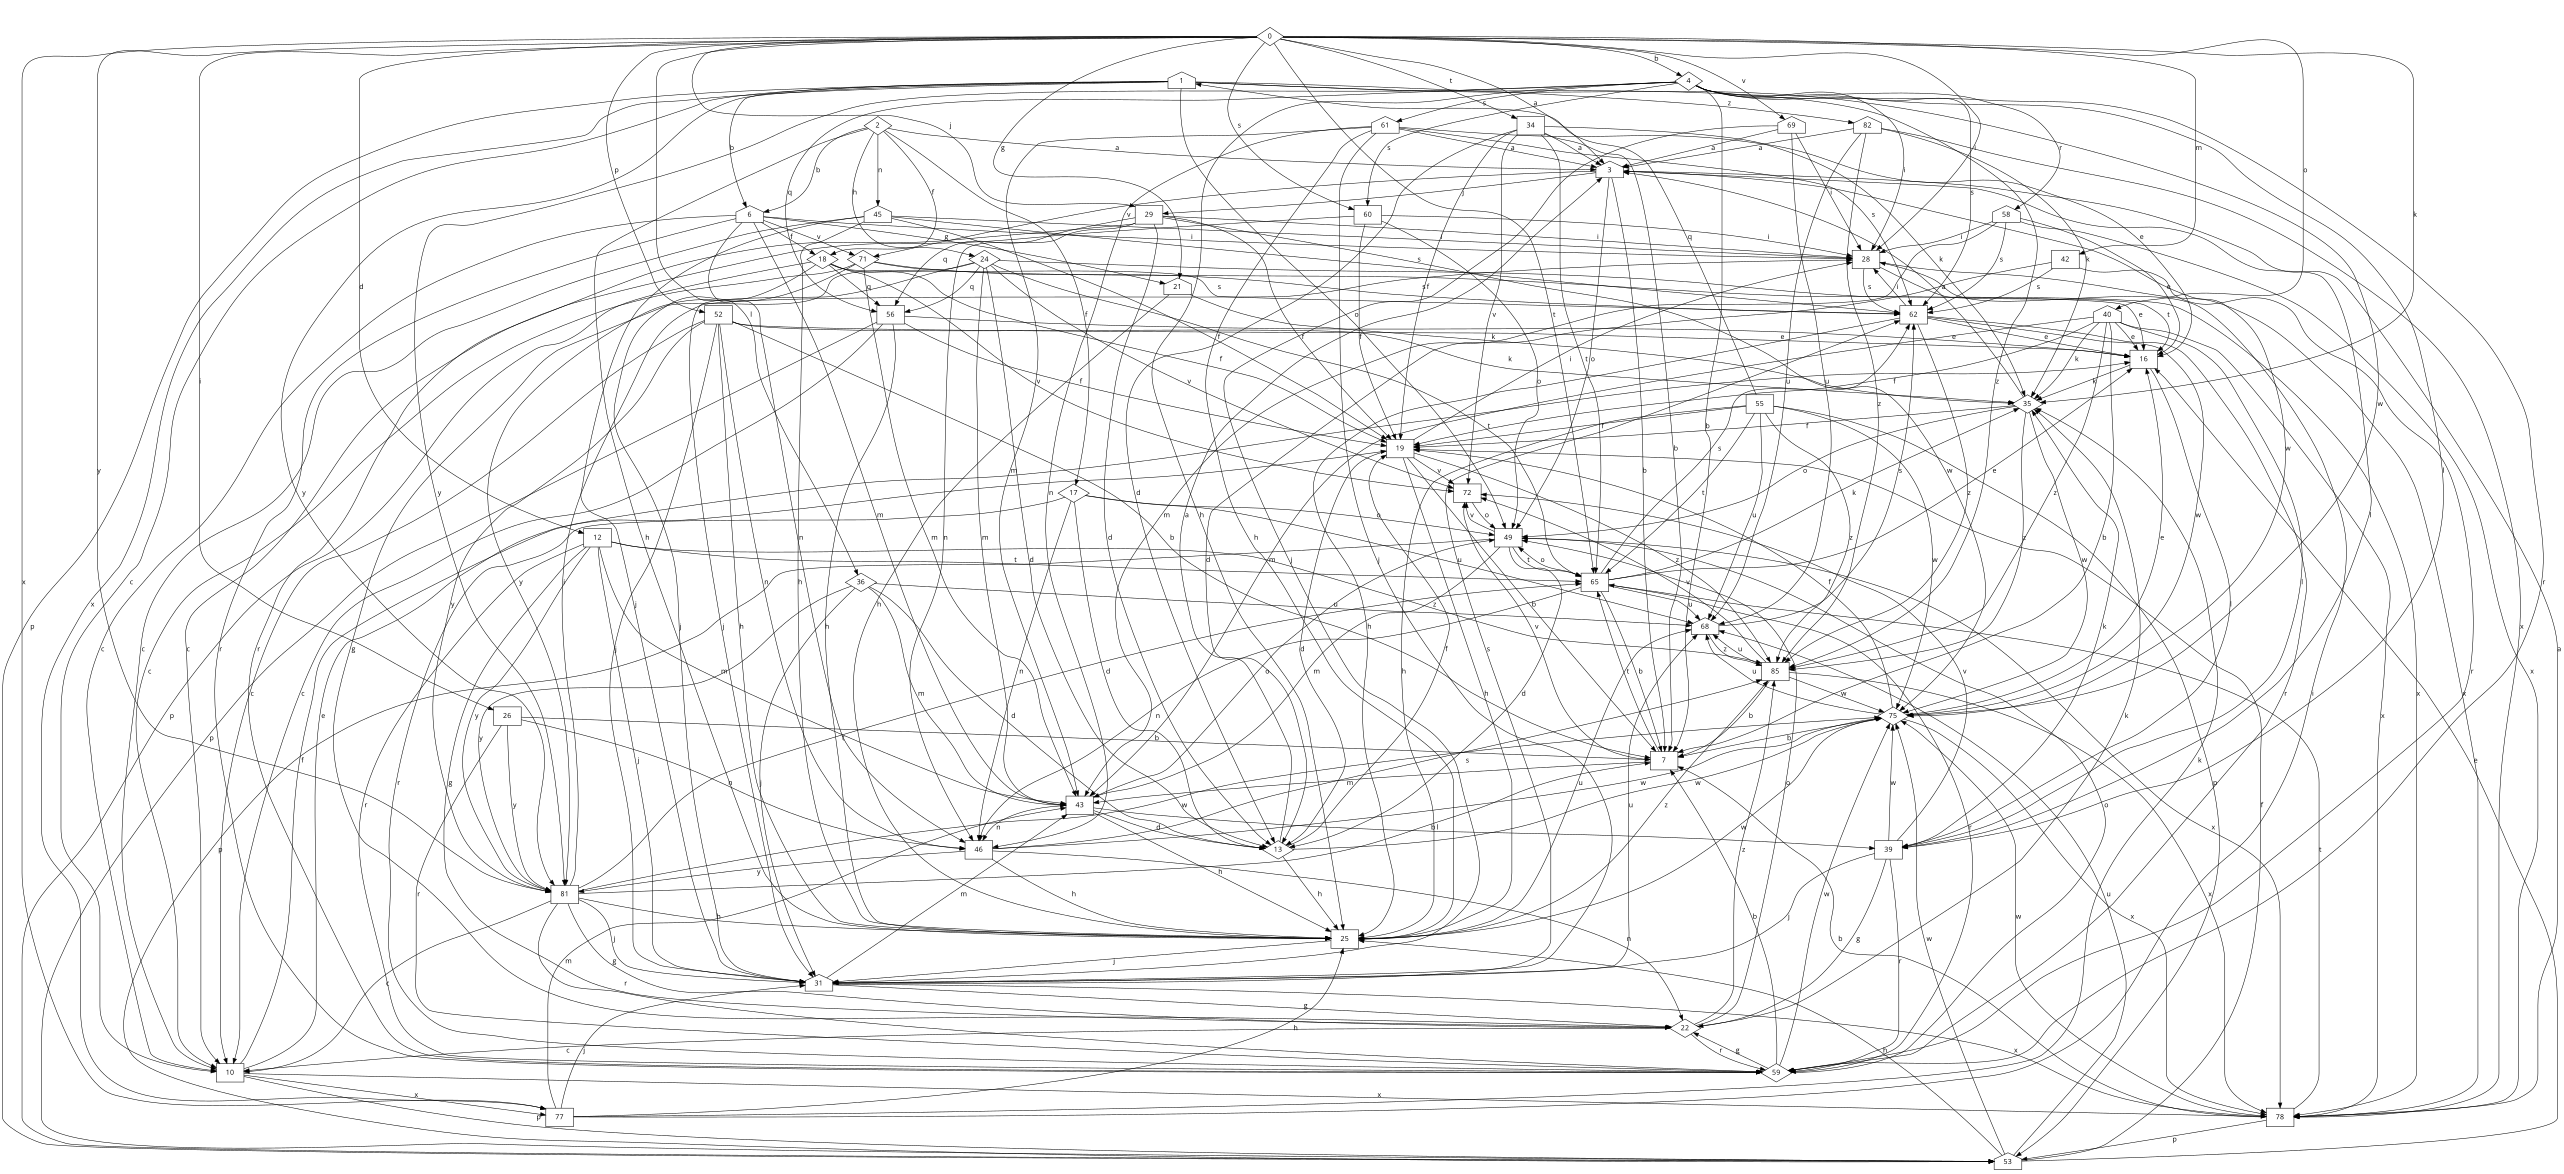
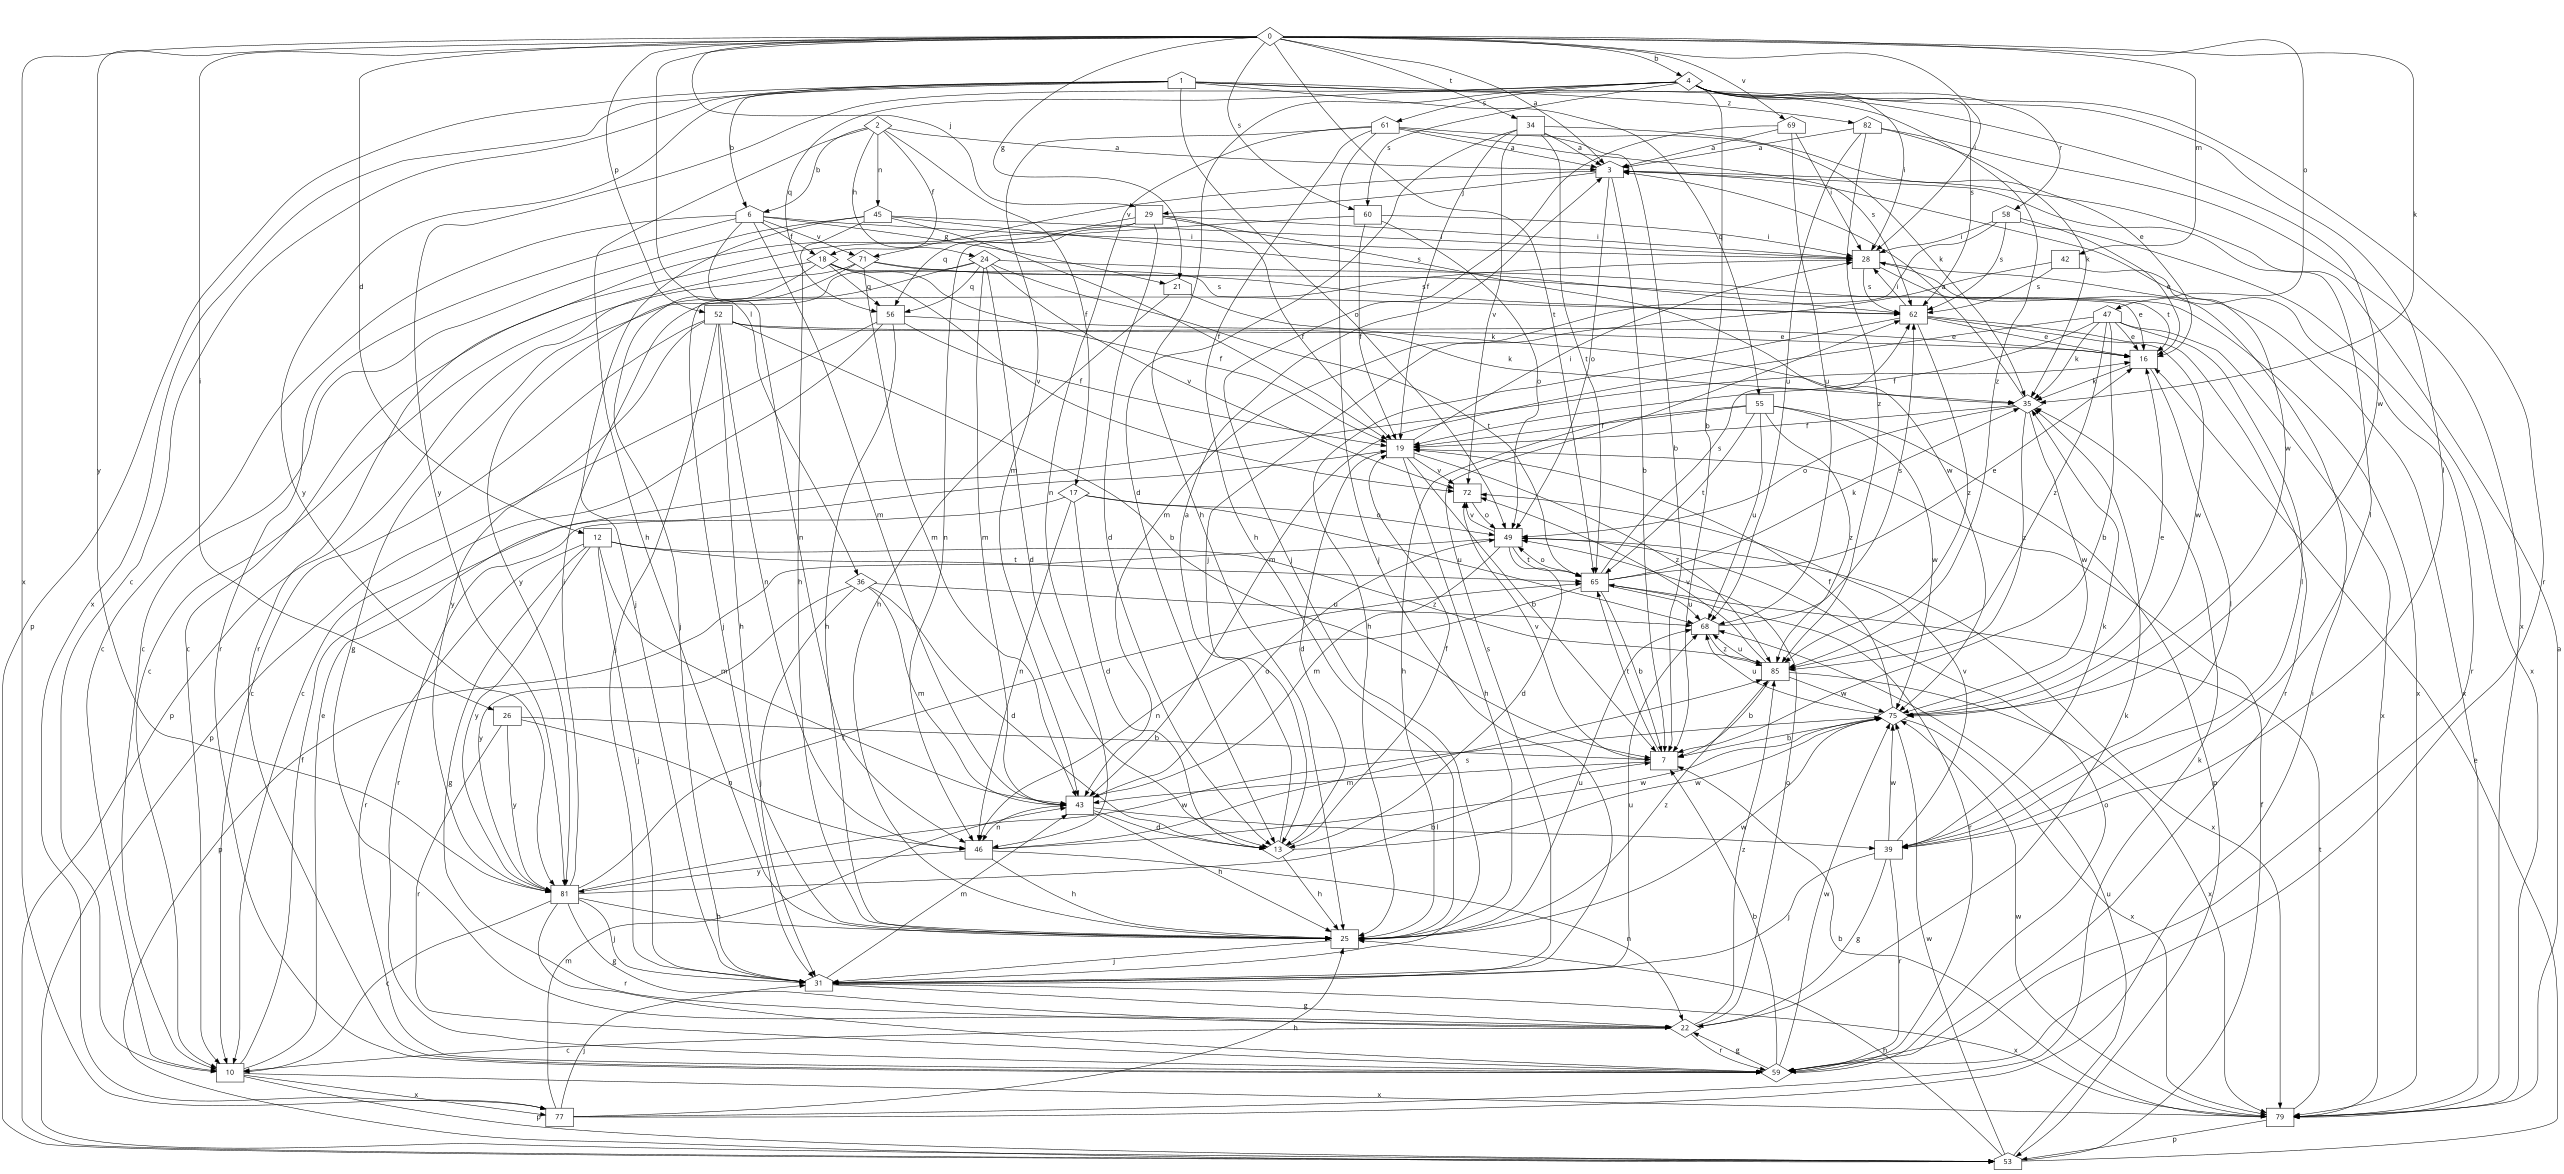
(1586, 140) -> (1562, 114)
(2107, 315) -> (2107, 315)
(1208, 560) -> (1208, 560)
(2280, 1117) -> (2280, 1117)
